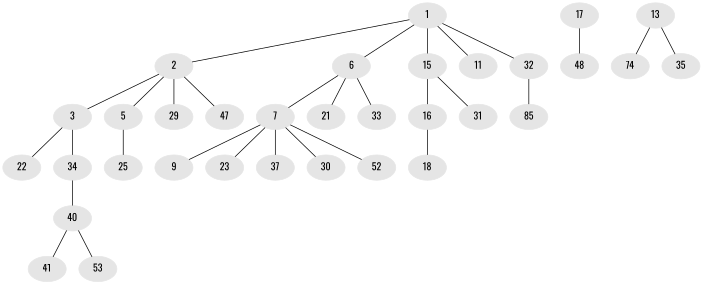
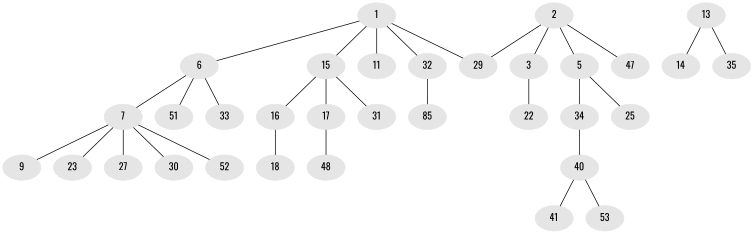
(301, 41) -> (427, 41)
(630, 66) -> (681, 66)
none -> (326, 92)
(326, 117) -> (174, 117)
(73, 142) -> (580, 92)
(275, 168) -> (123, 168)
